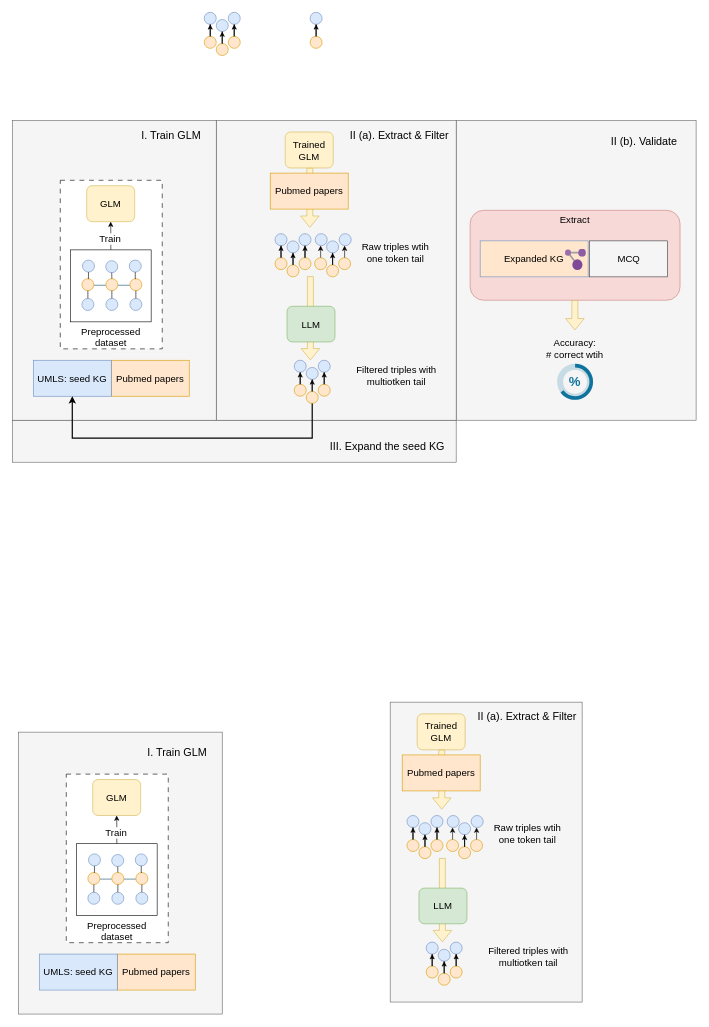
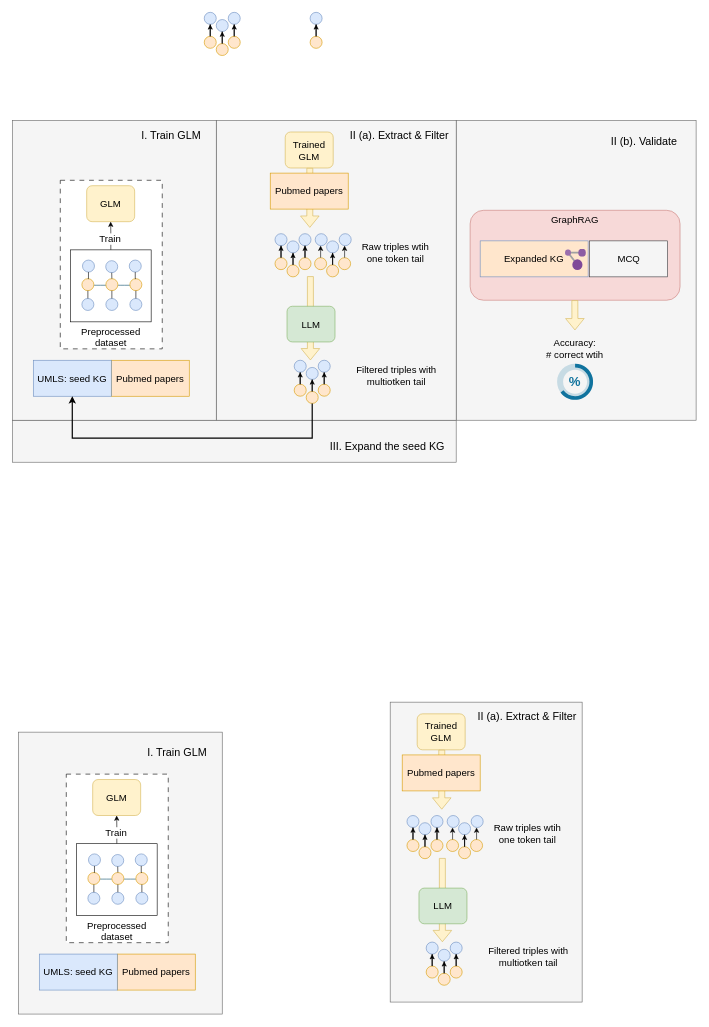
(575, 219) -> (575, 219)
